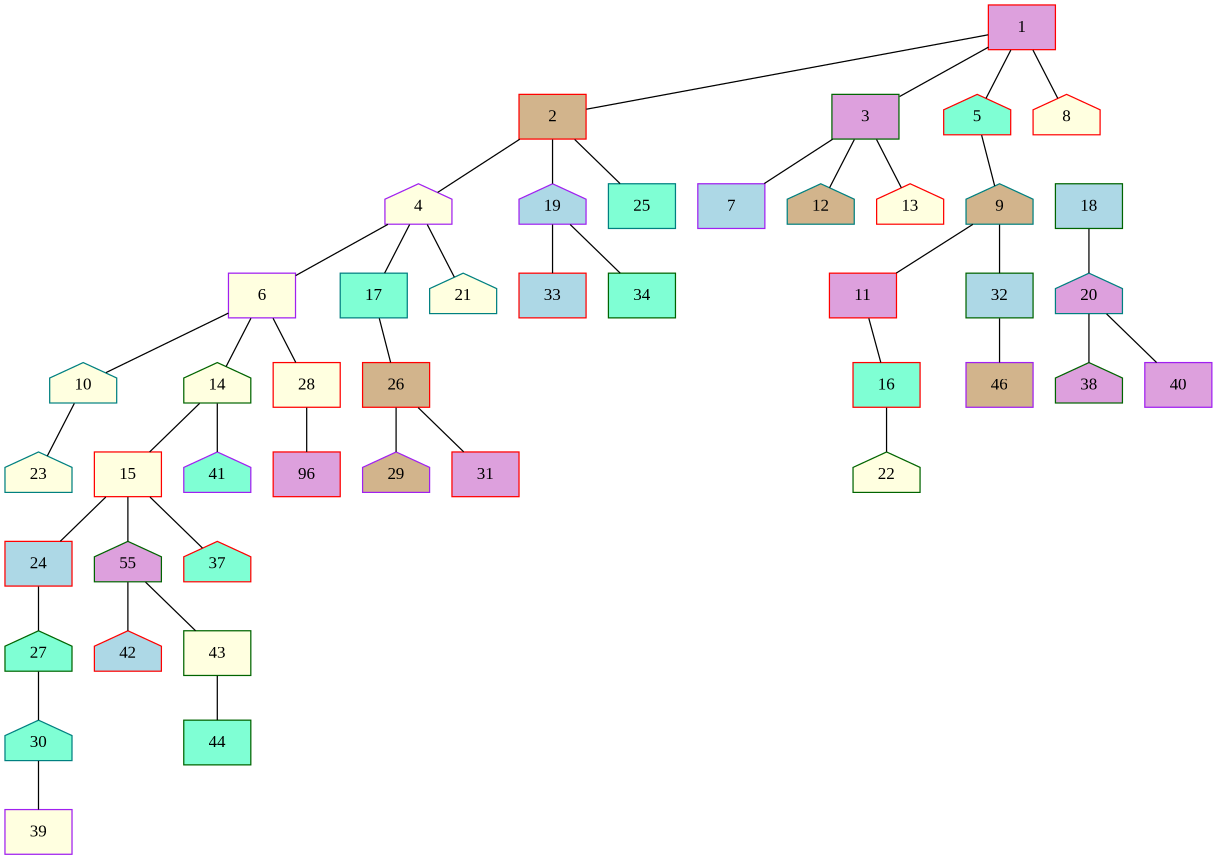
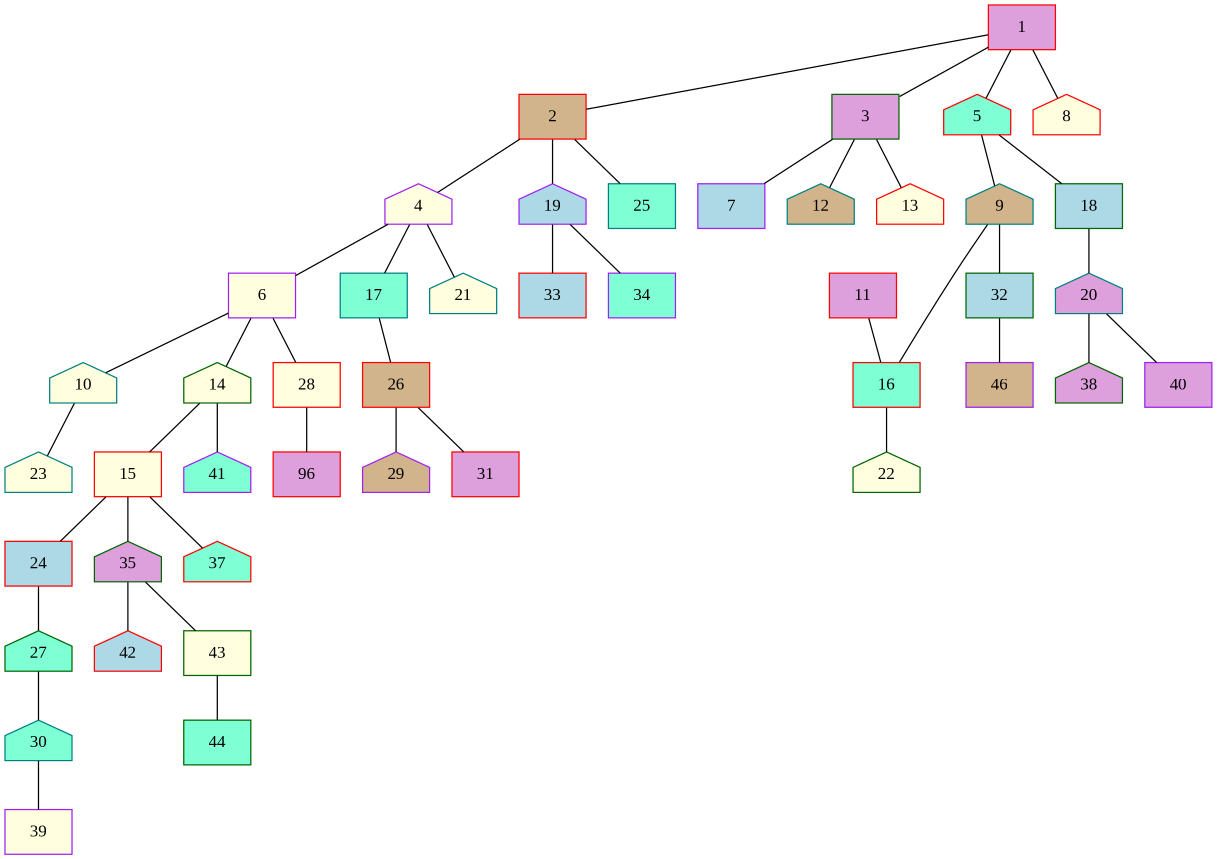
none -> (1031, 159)
(935, 249) -> (942, 293)
(642, 296) -> (642, 296)
(128, 564) -> (128, 564)
